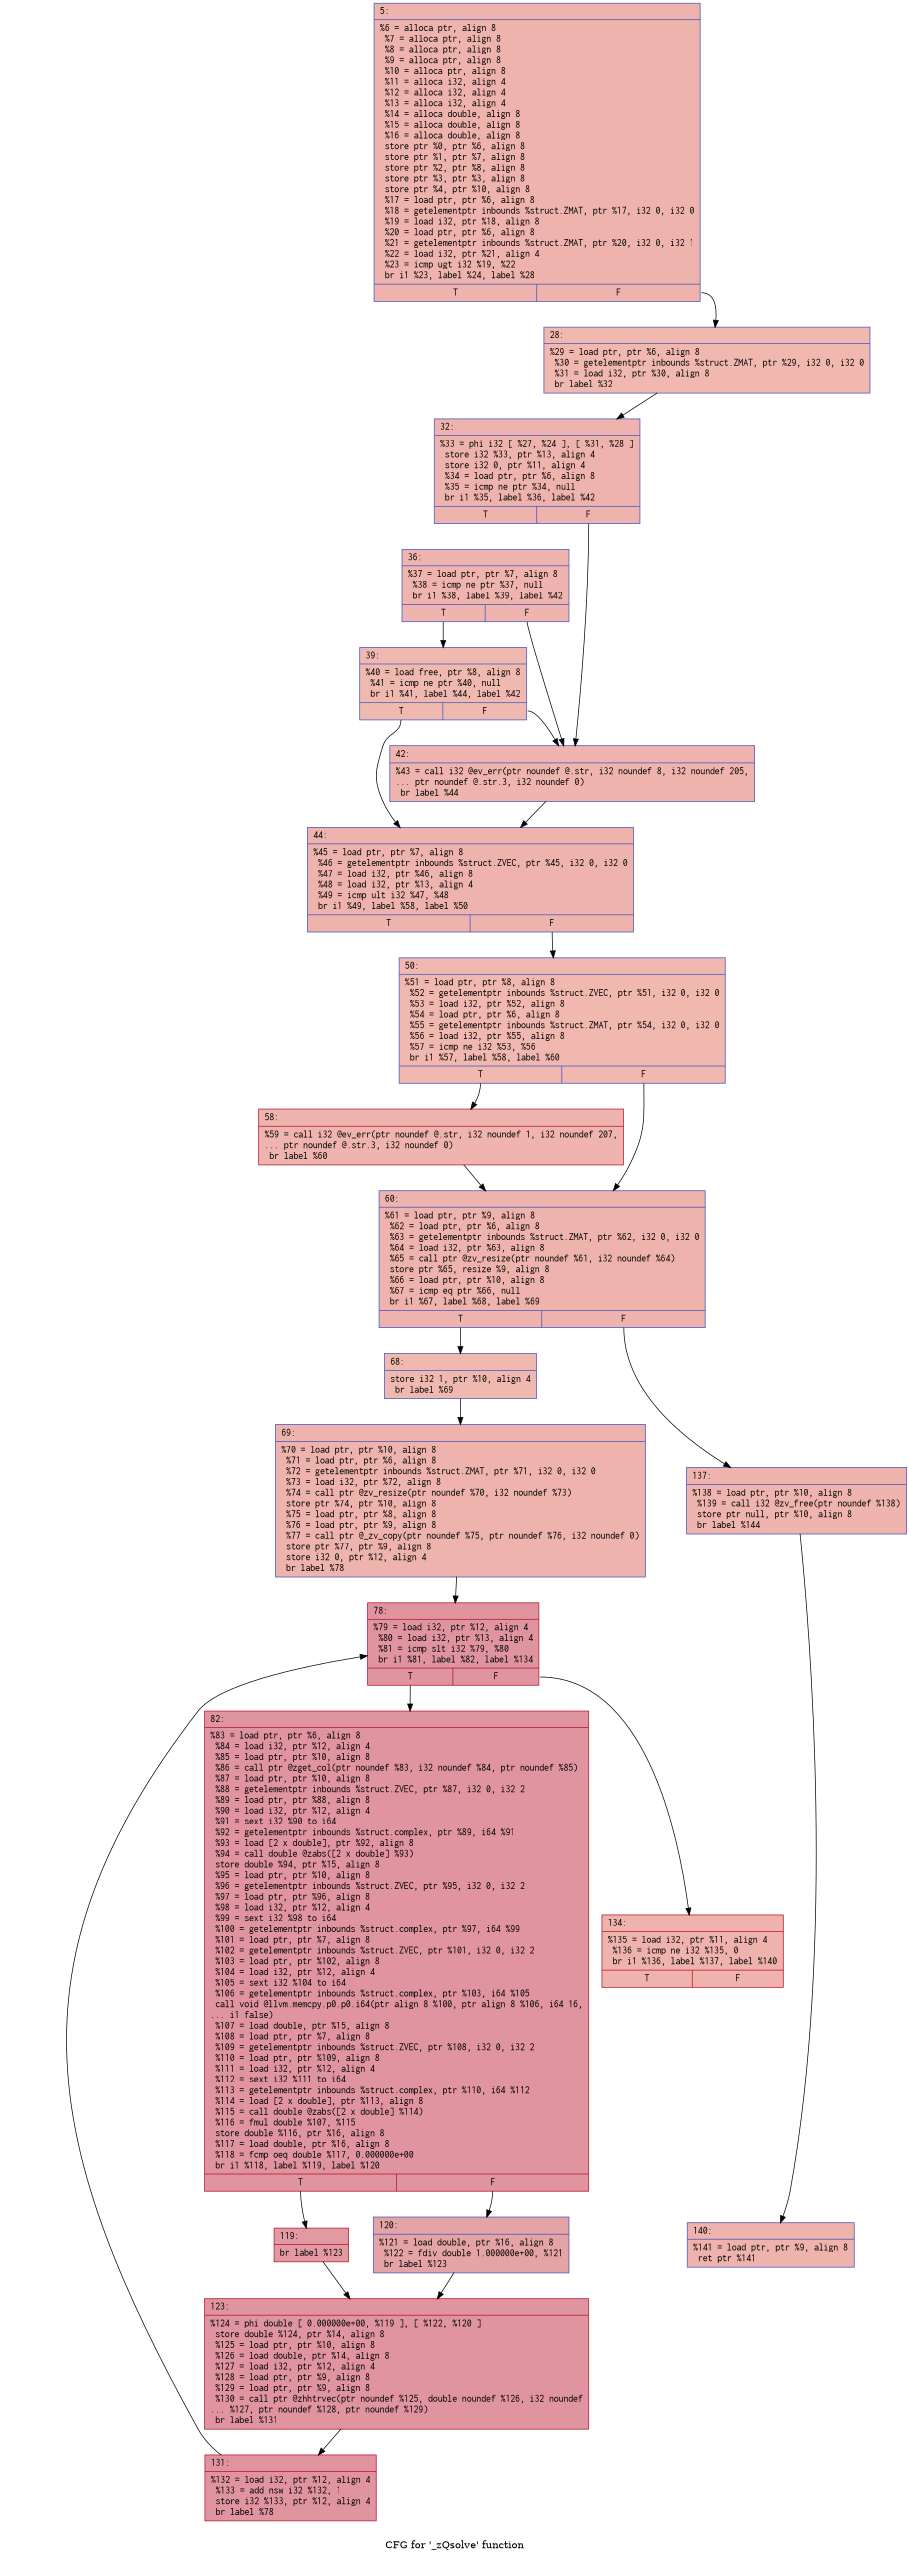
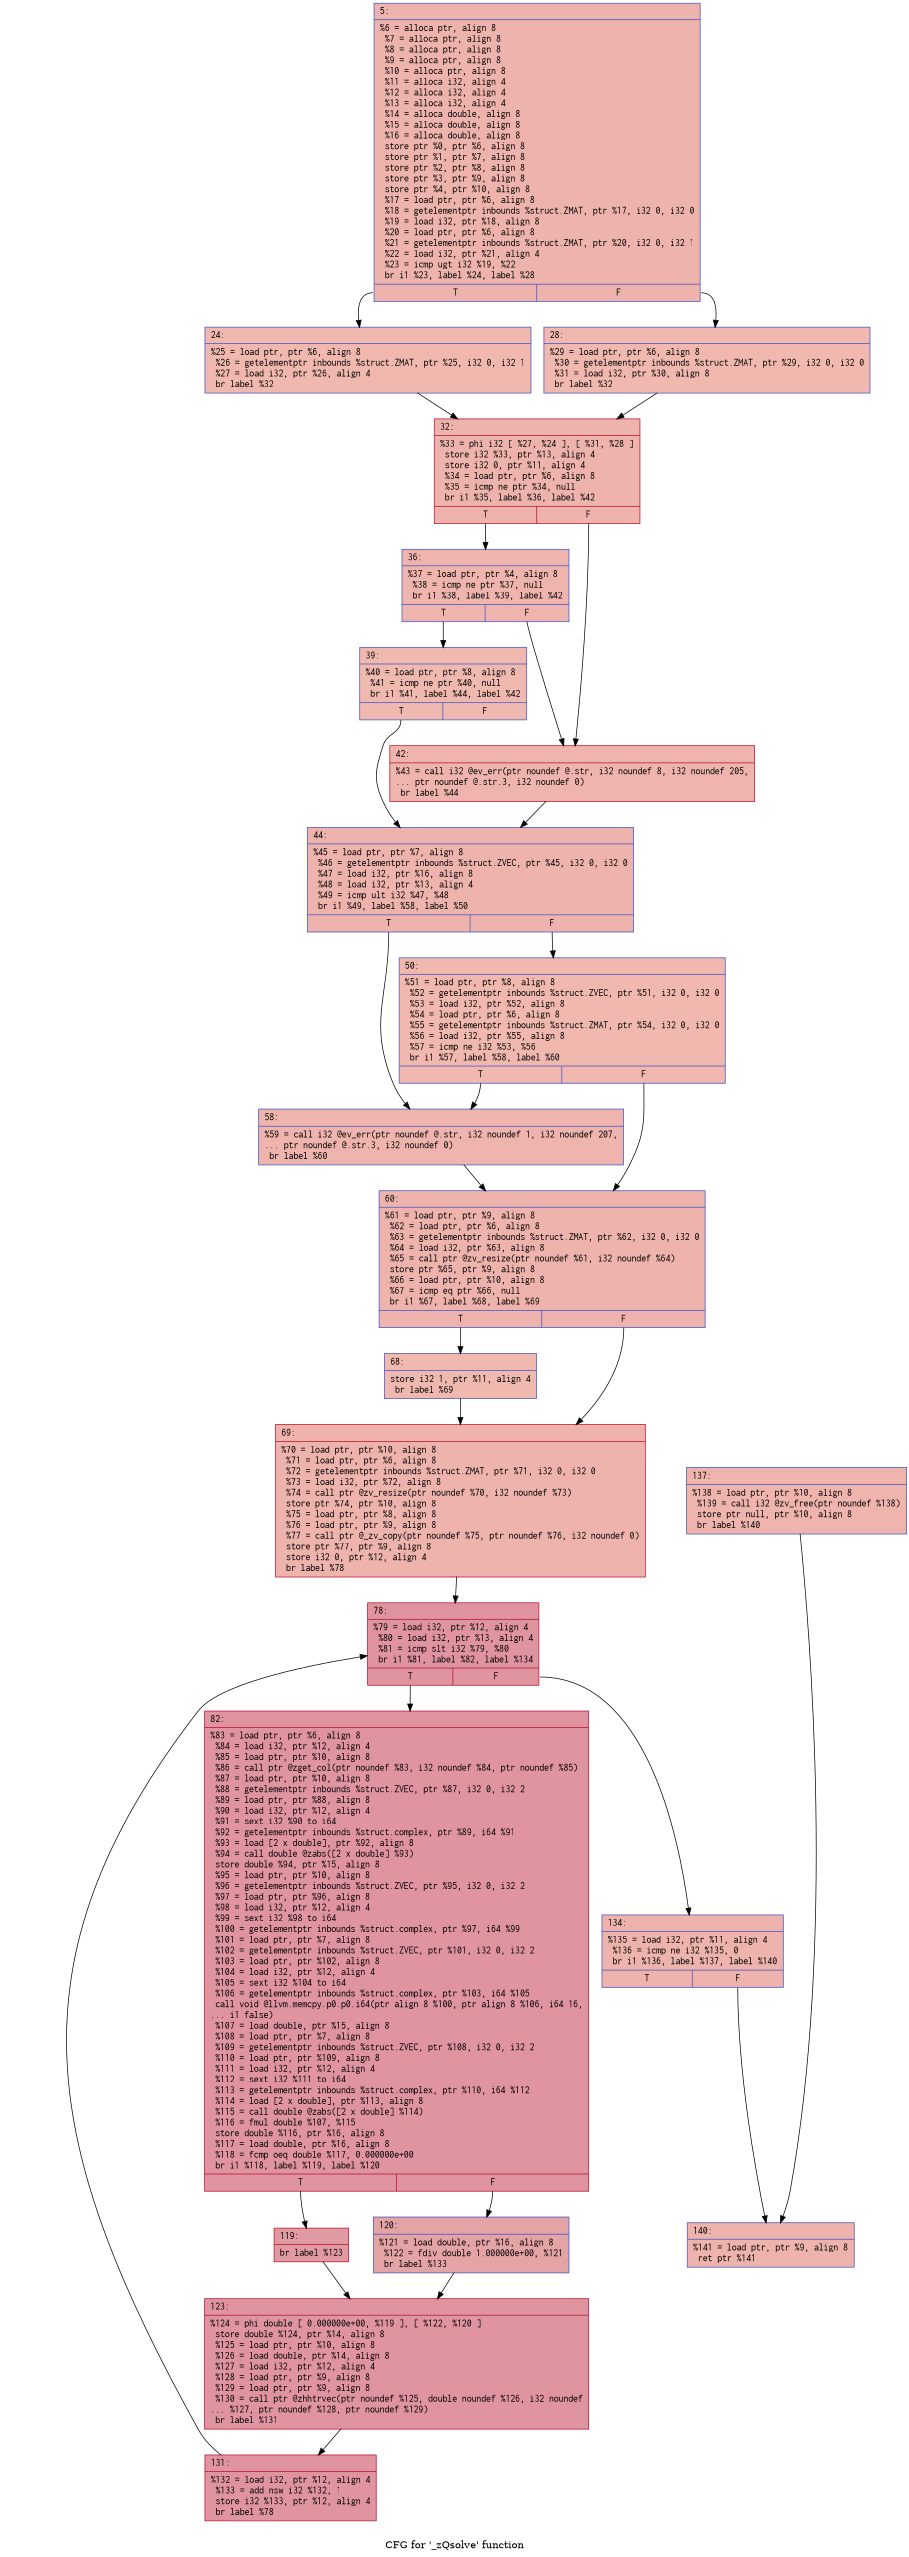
(453, 178) -> (453, 178)
none -> (368, 360)
(537, 471) -> (537, 471)
none -> (485, 533)
(483, 574) -> (483, 574)
(443, 672) -> (441, 672)
(544, 723) -> none
(572, 774) -> (572, 774)
(393, 874) -> (393, 874)
none -> (381, 1020)
(441, 1137) -> (441, 1137)
(467, 1269) -> (460, 1269)
(460, 1379) -> (460, 1379)
(657, 1408) -> (611, 1377)
(460, 1501) -> (460, 1501)
(726, 1525) -> (726, 1525)
(693, 1951) -> (693, 1951)
none -> (746, 2102)
(413, 2264) -> (413, 2264)
